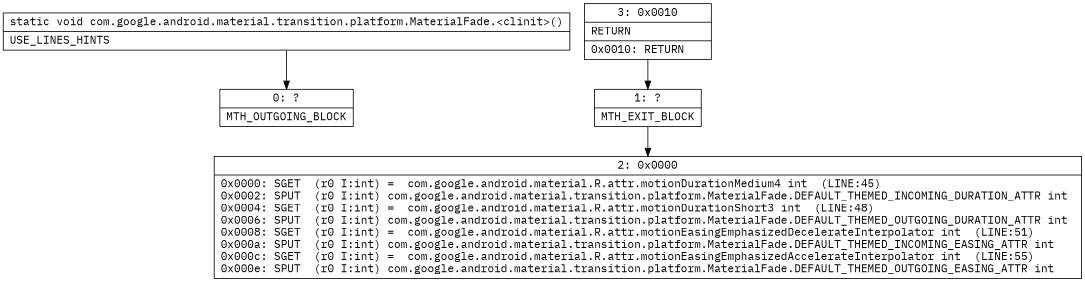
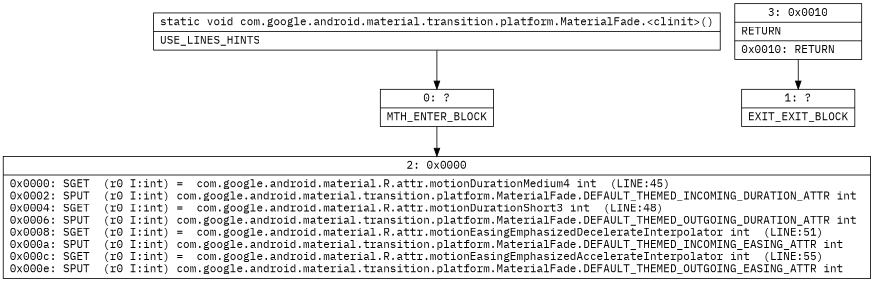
(287, 117) -> (437, 117)
(648, 117) -> (798, 117)
(648, 137) -> (437, 137)
